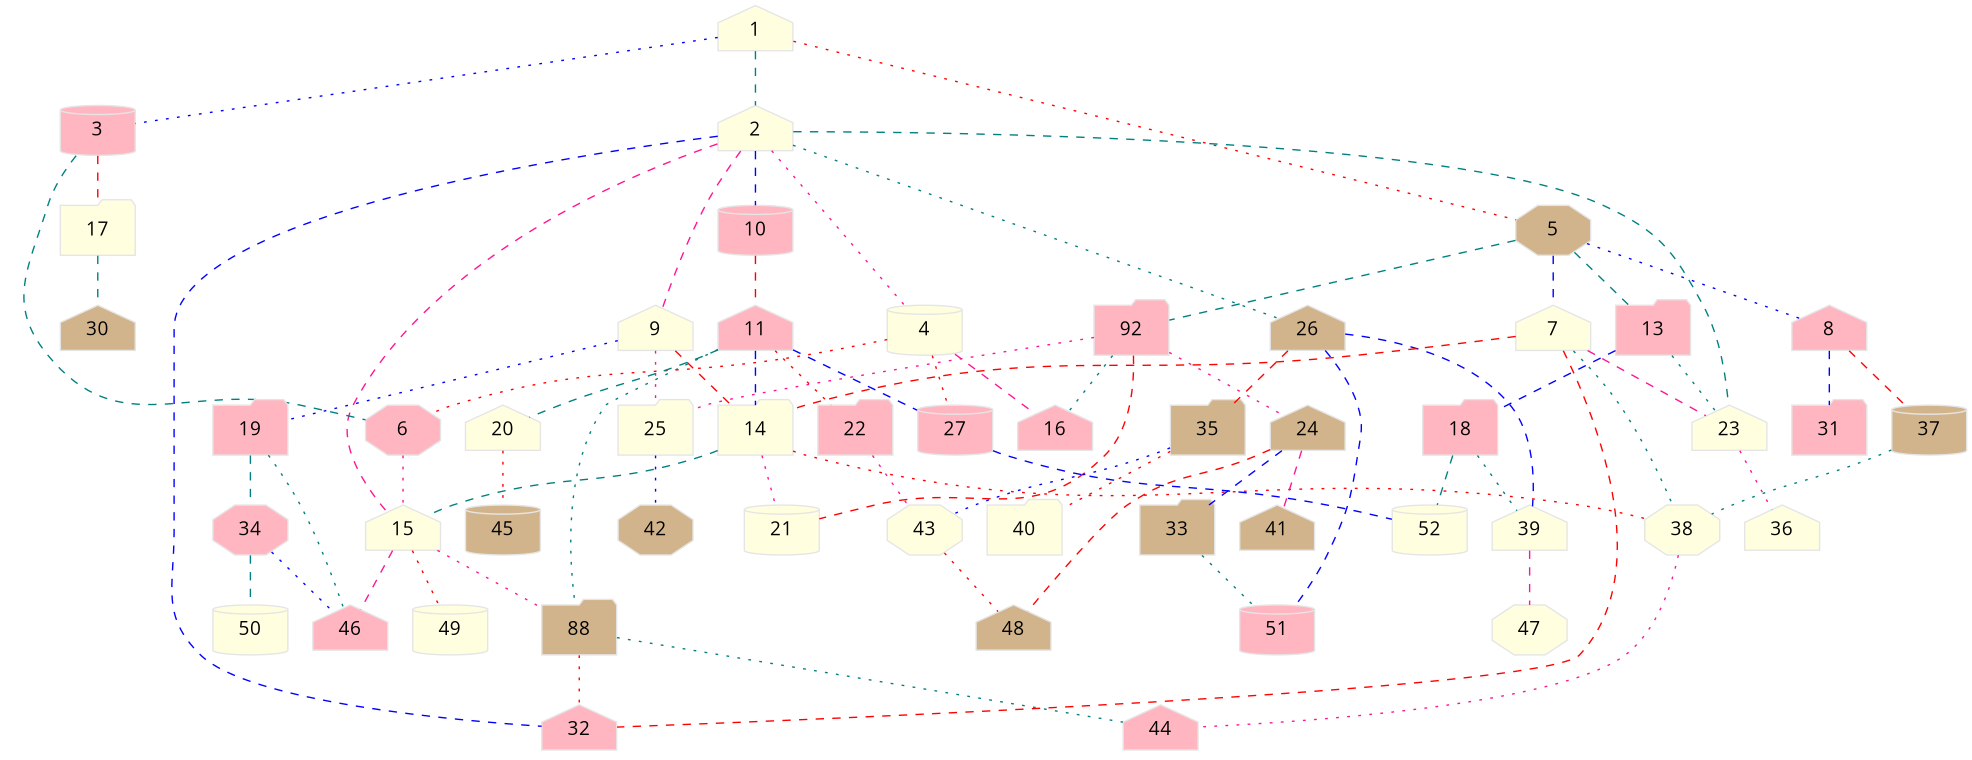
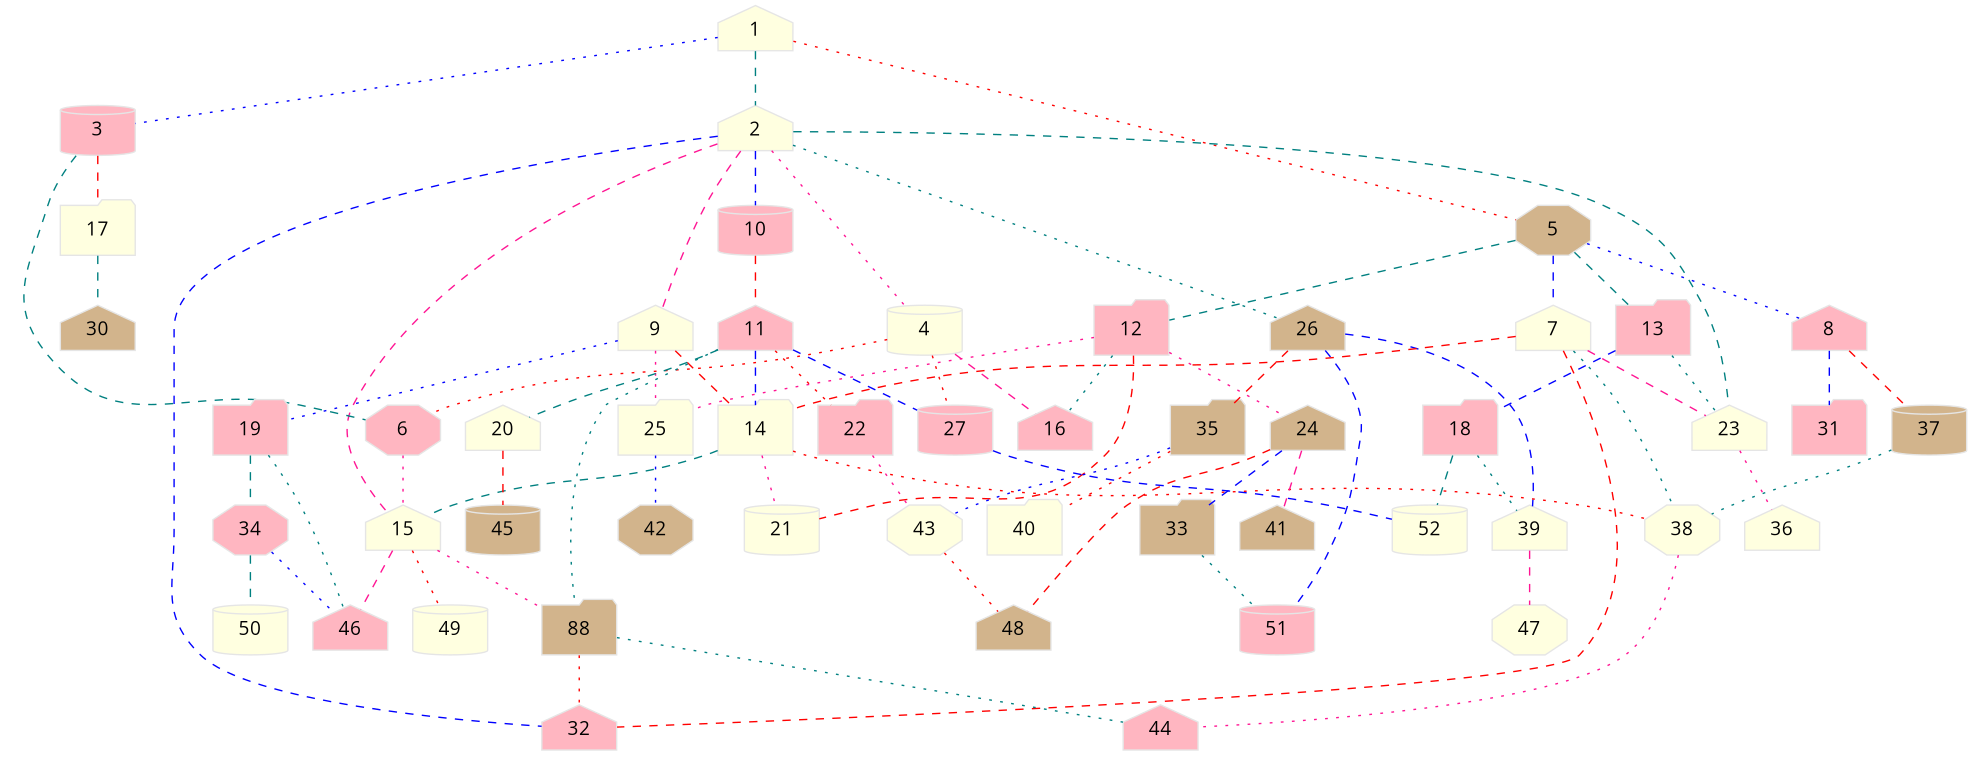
(1131, 330) -> (1131, 330)
(503, 478) -> (503, 478)
